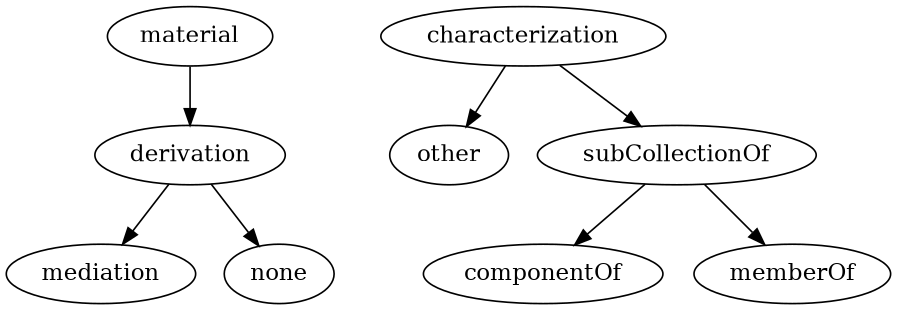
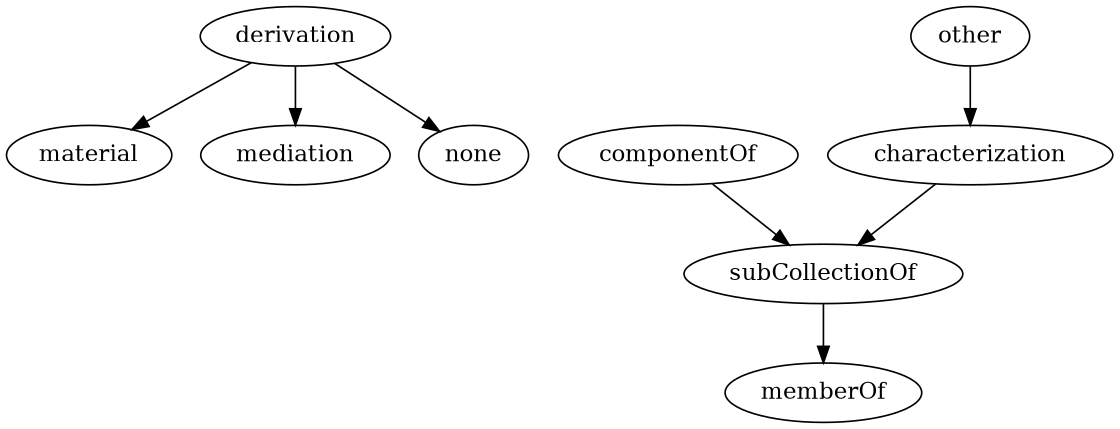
(190, 88) -> (199, 92)
(490, 89) -> (970, 88)
(616, 209) -> (744, 209)
